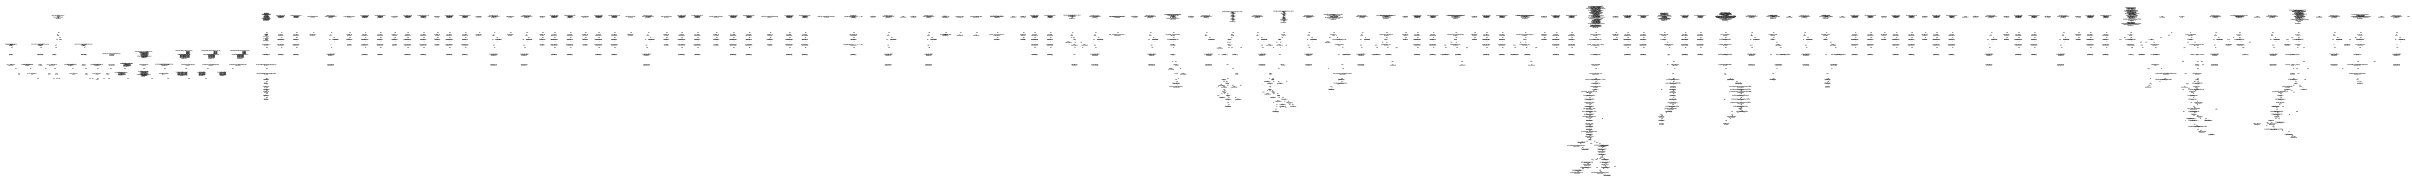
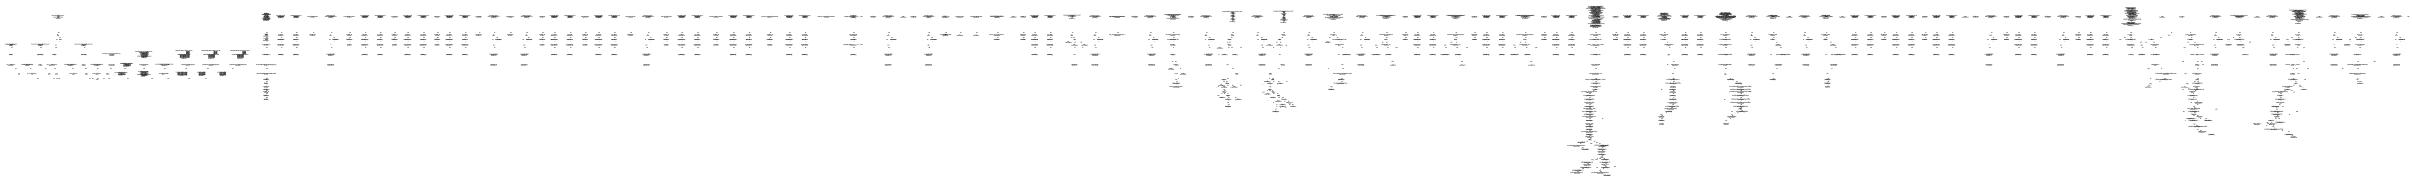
none -> (1209, 45)
